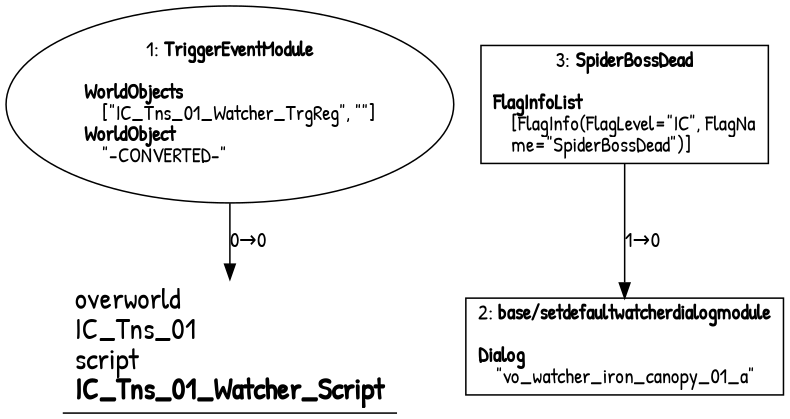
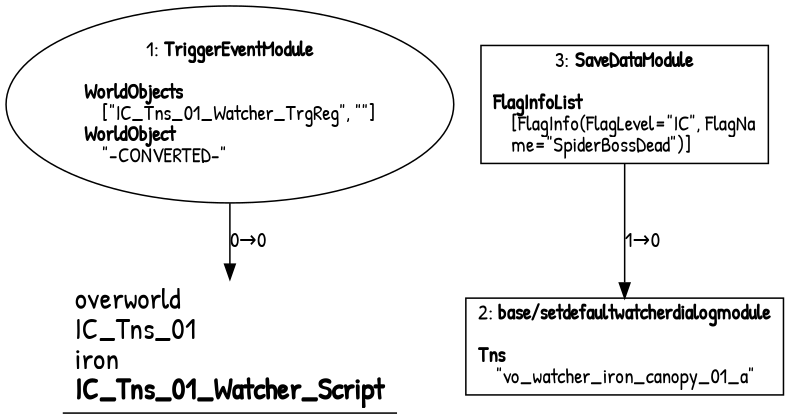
(634, 61) -> (634, 61)
(501, 356) -> (492, 356)
(107, 360) -> (98, 360)
